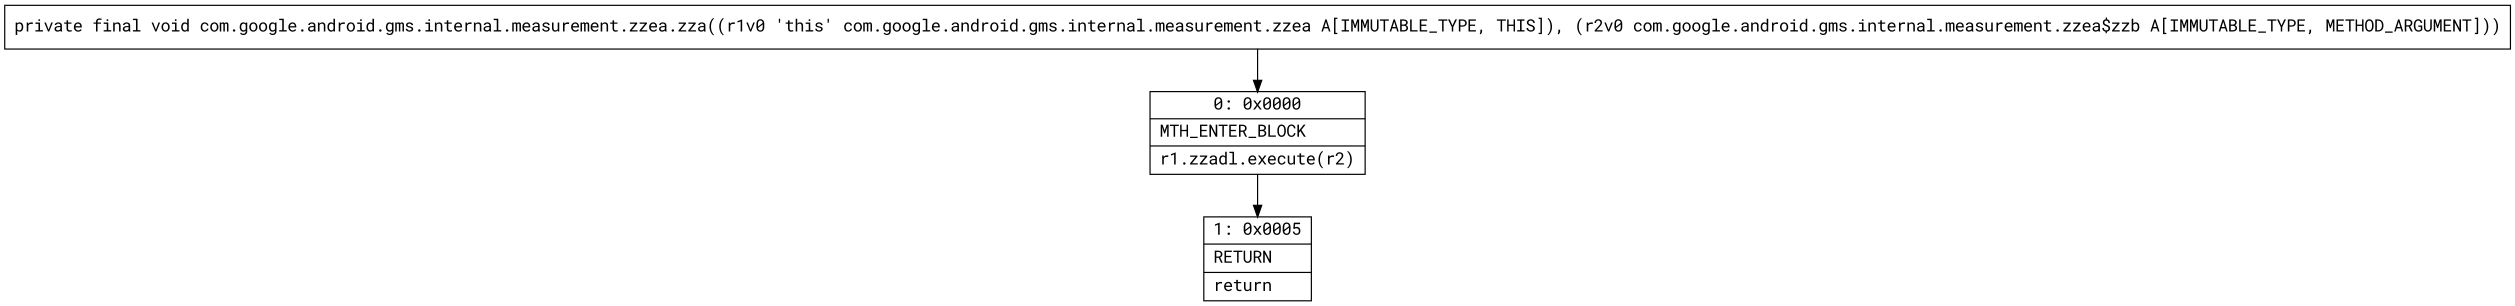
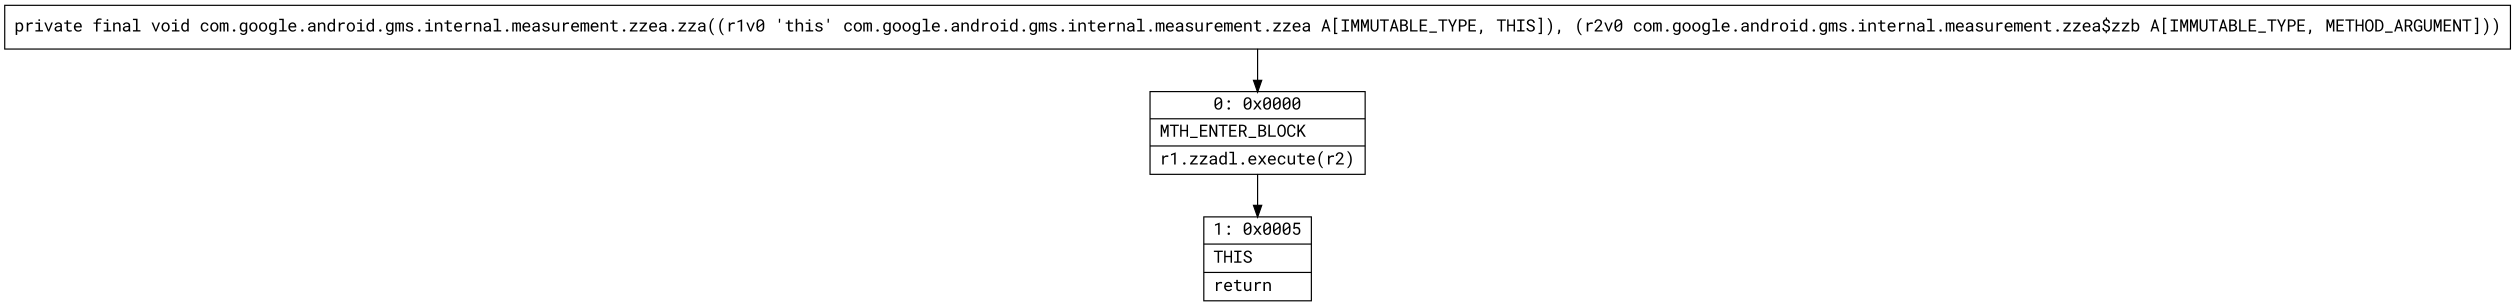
(1243, 258) -> (1233, 258)
